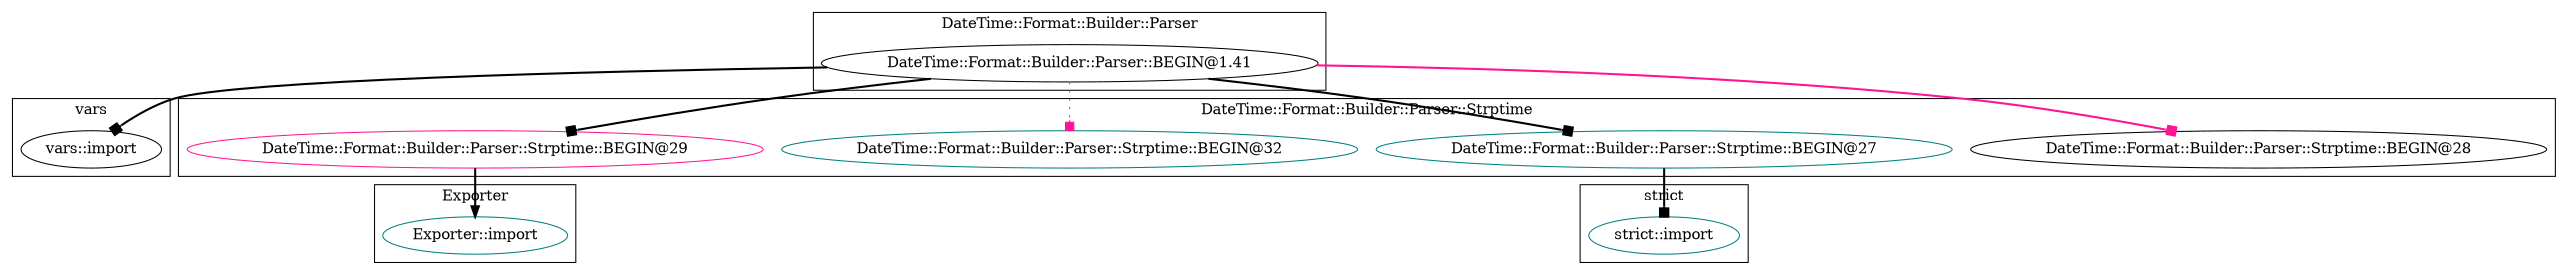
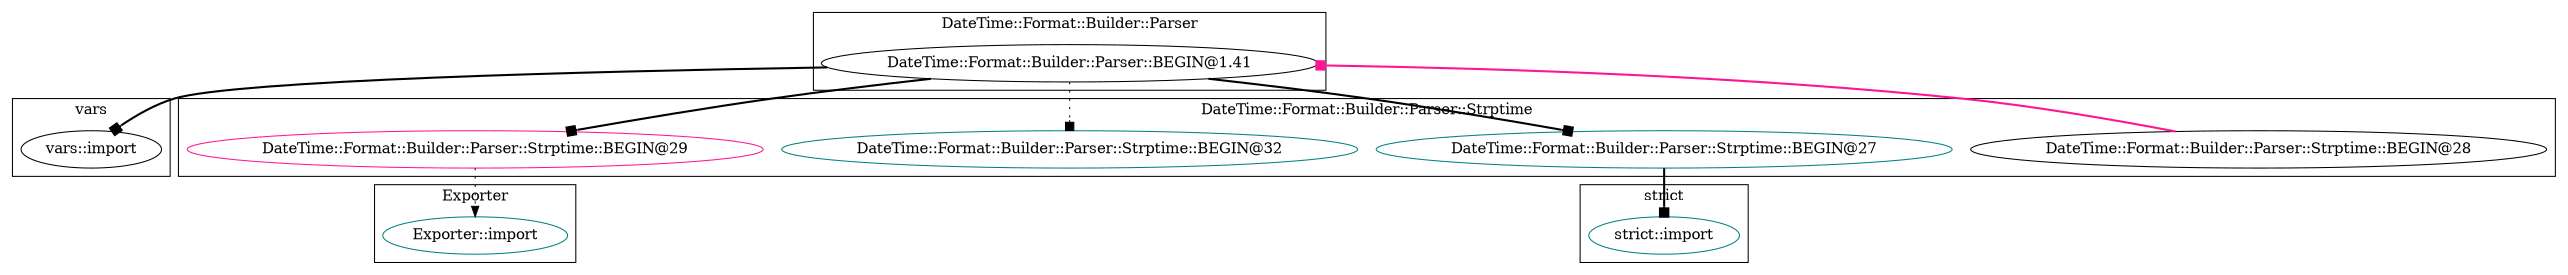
(1742, 81) -> (1753, 82)
(1070, 105) -> (1070, 105)
(475, 191) -> (475, 191)
